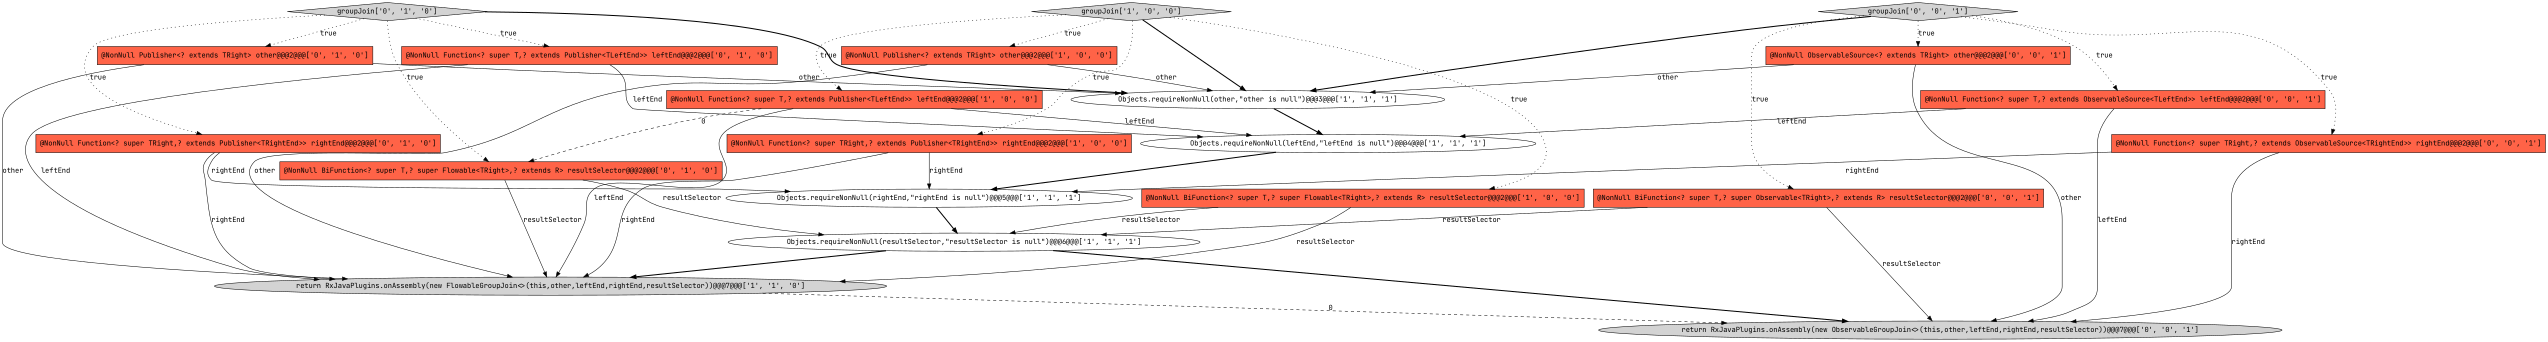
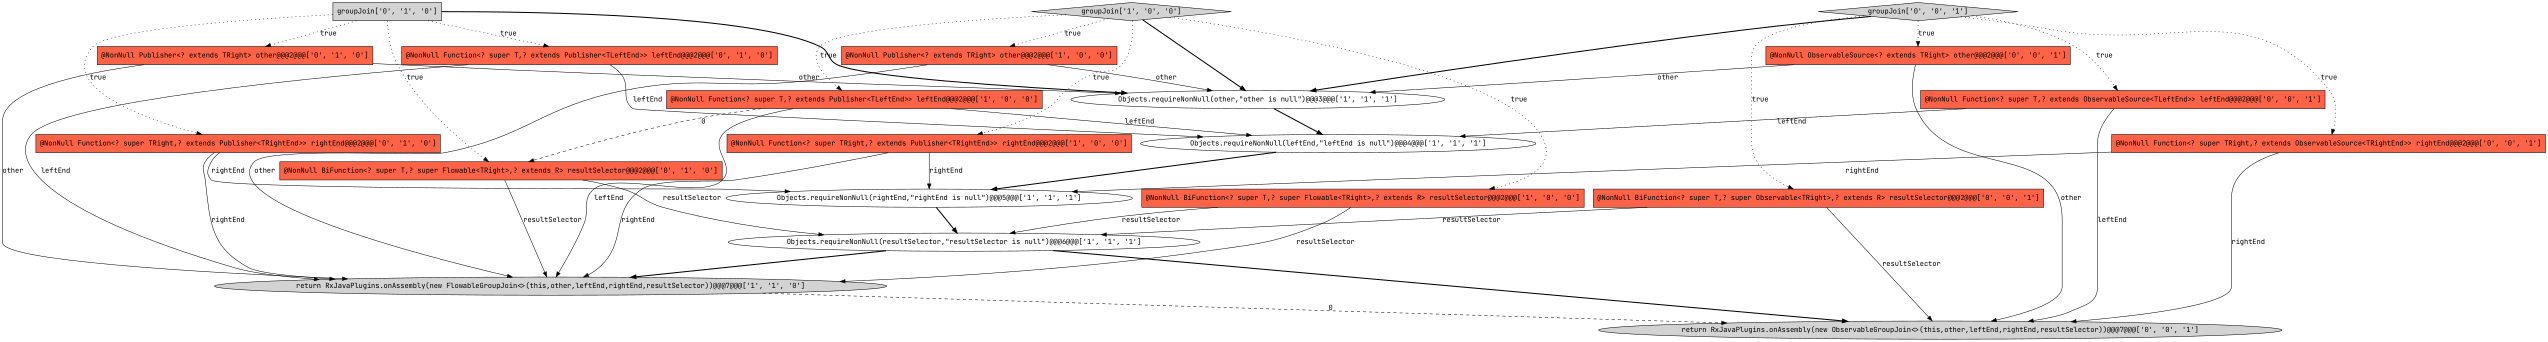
(387, 12) -> (387, 12)
